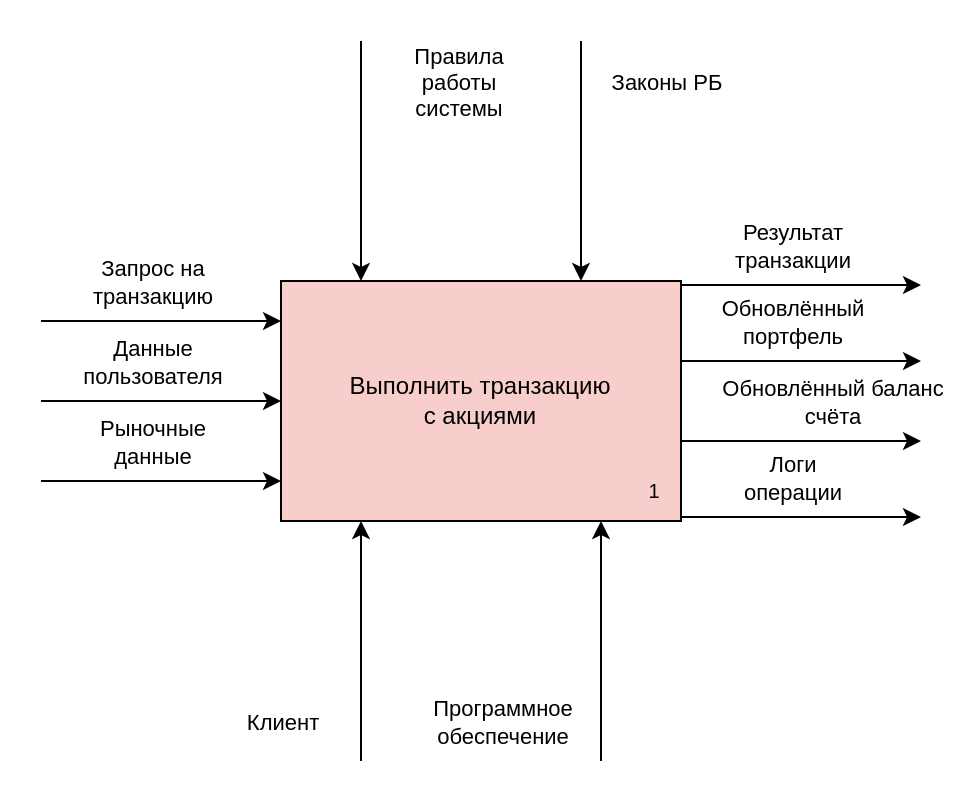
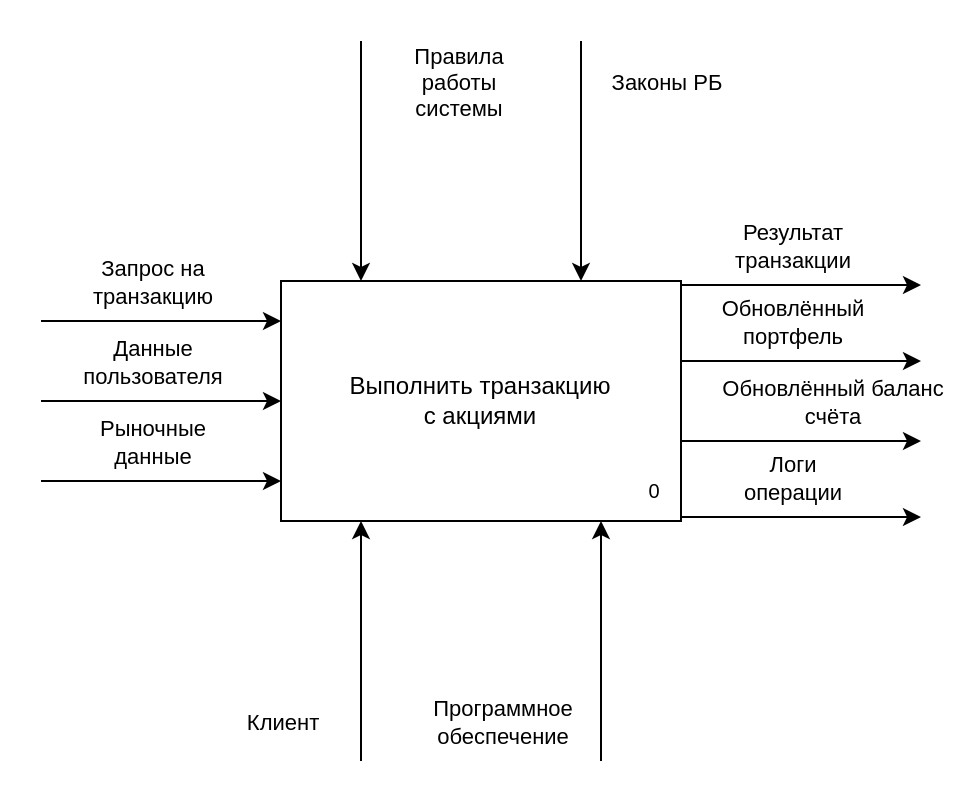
(481, 401) -> (481, 401)
(655, 491) -> (655, 491)
